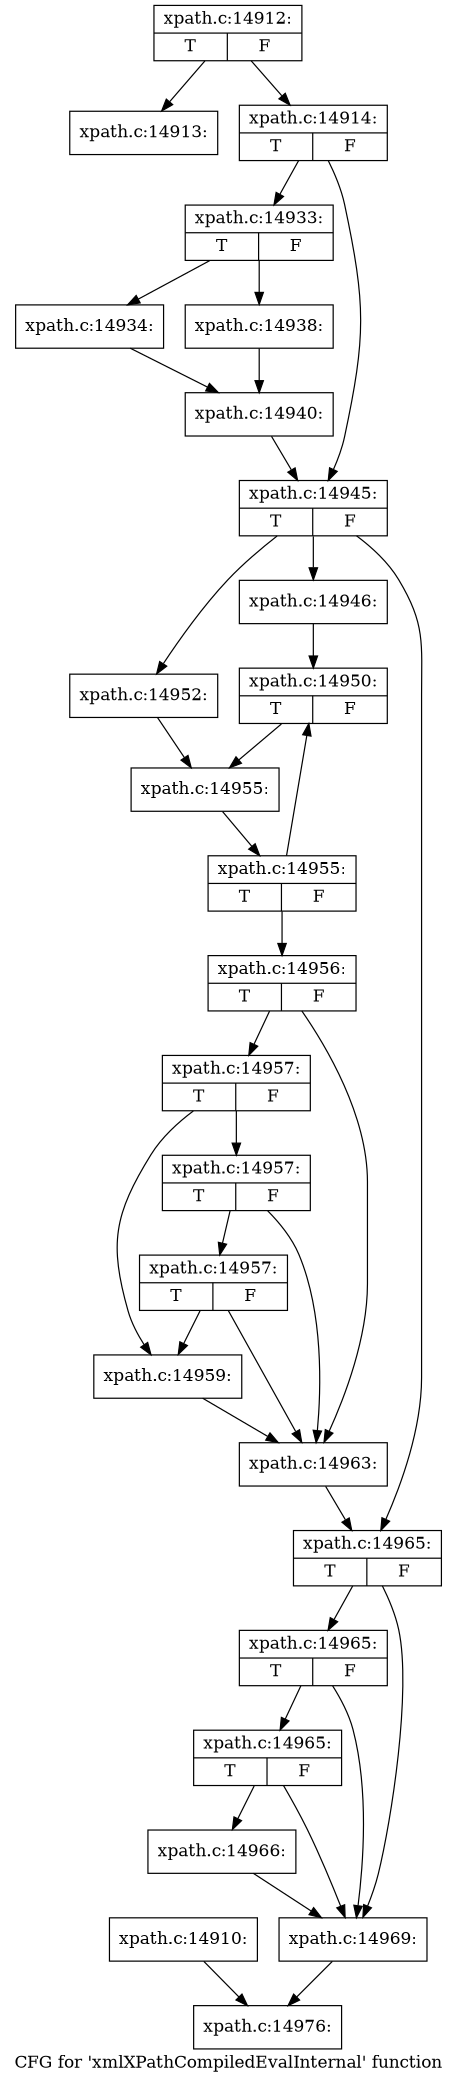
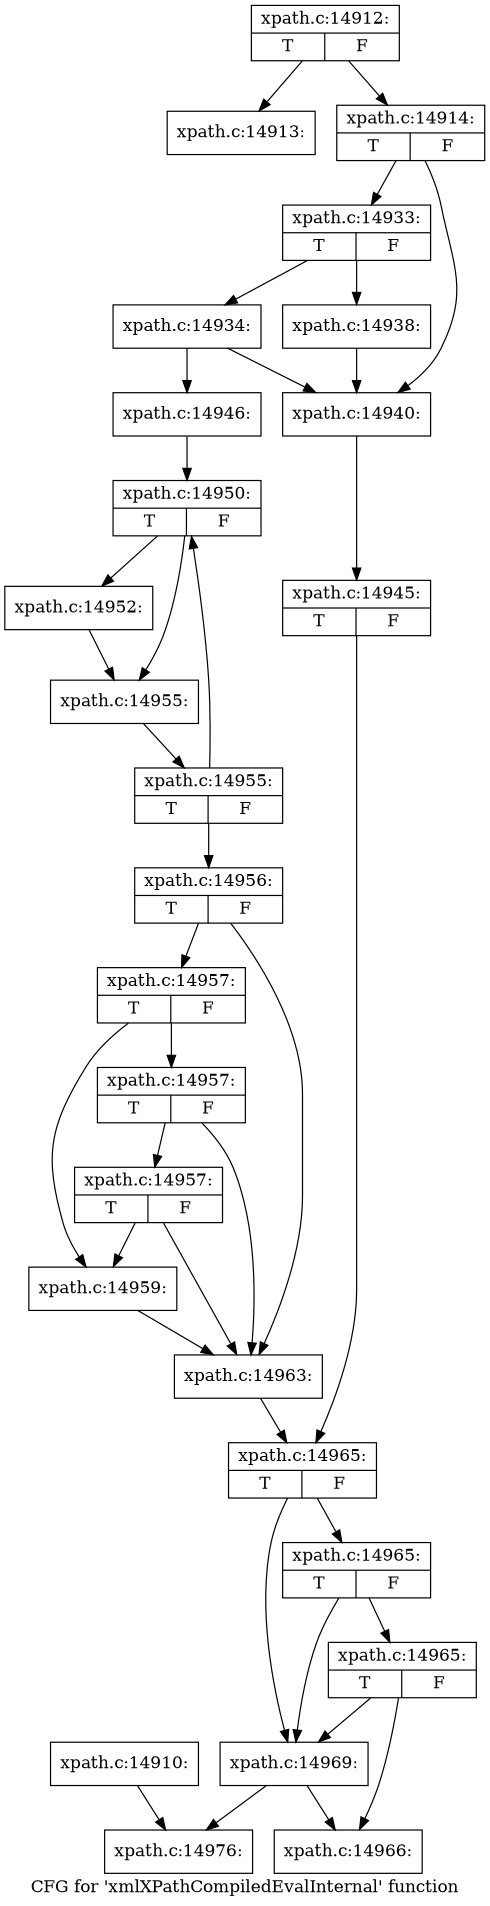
(360, 314) -> (456, 279)
(313, 552) -> (187, 365)
(215, 595) -> (134, 557)
(282, 1892) -> (318, 1803)
